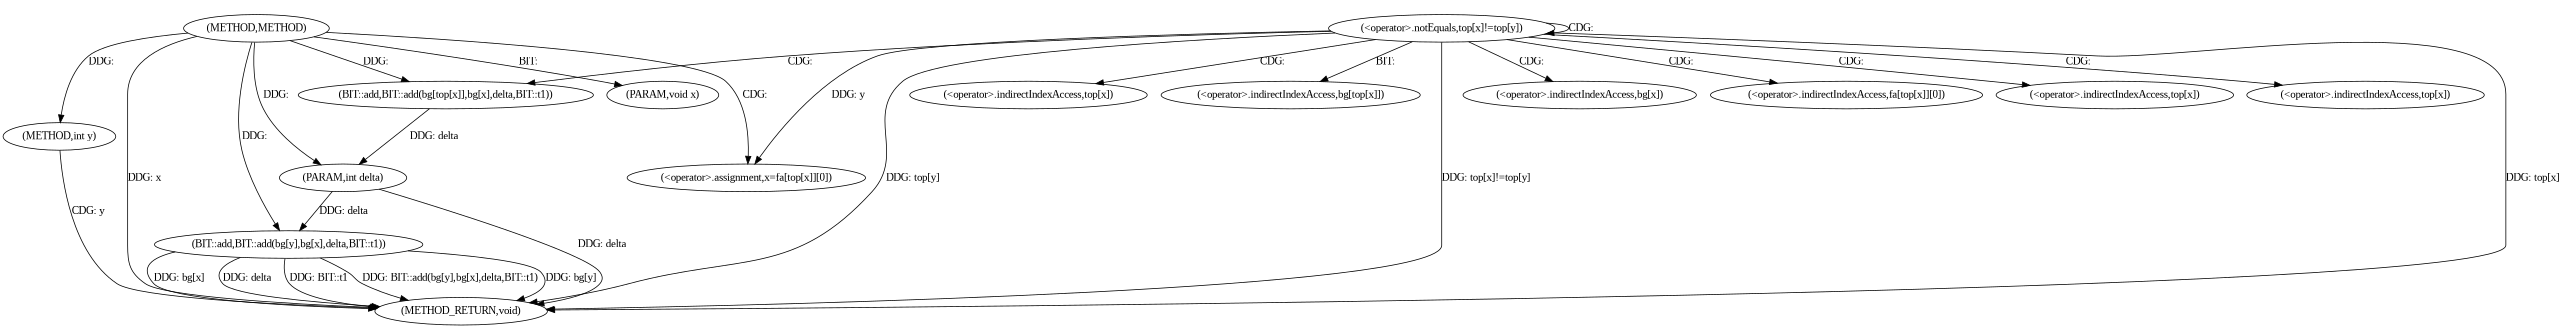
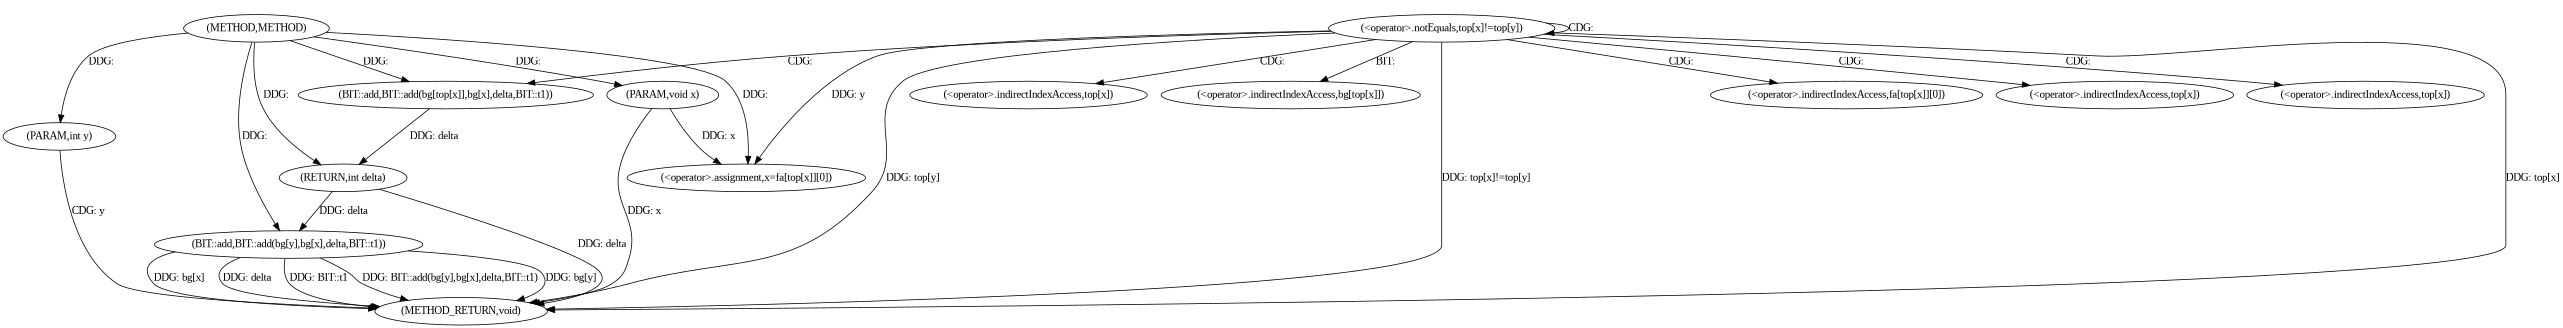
(530, 62) -> (530, 62)
(757, 95) -> (757, 95)
(1580, 95) -> none
(59, 136) -> (59, 136)
none -> (690, 137)
(343, 178) -> (343, 178)
(128, 257) -> (631, 232)
